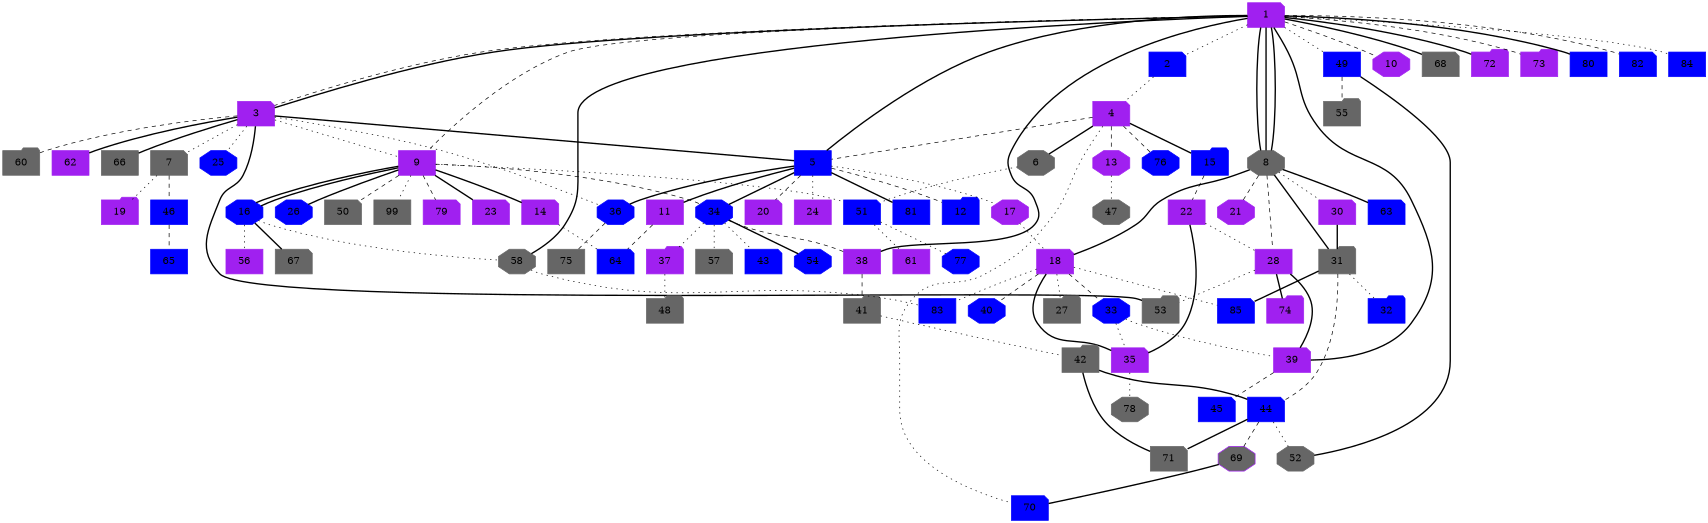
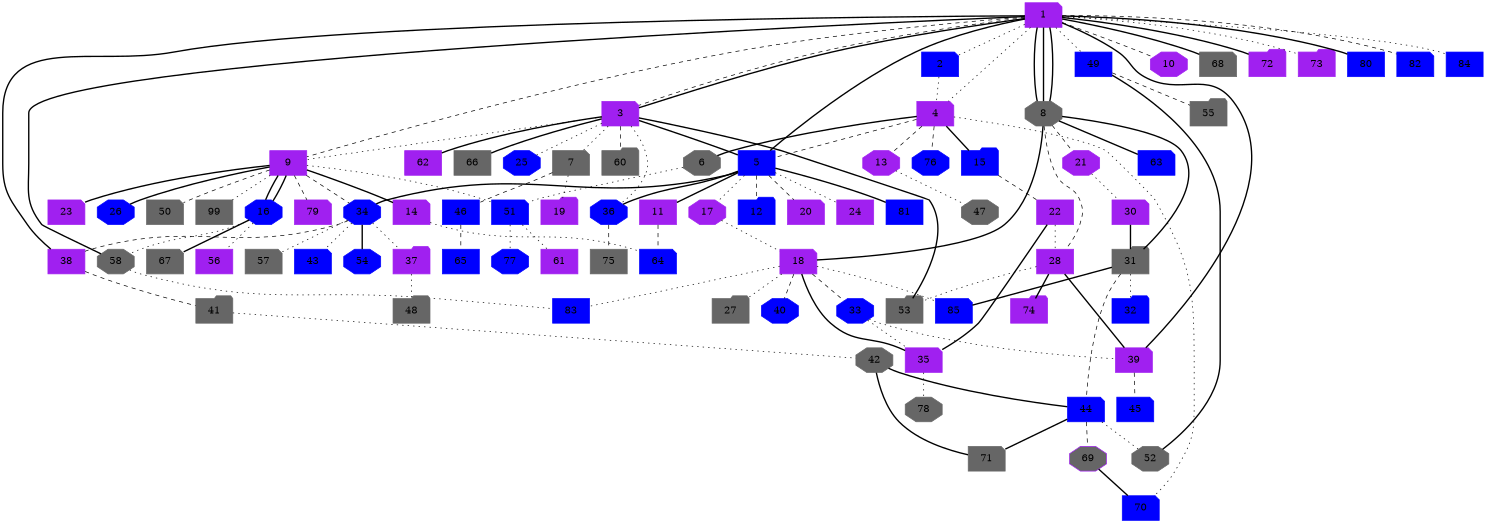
(1404, 29) -> (1181, 29)
none -> (989, 64)
(1299, 186) -> (1105, 187)
(1080, 360) -> (874, 360)
